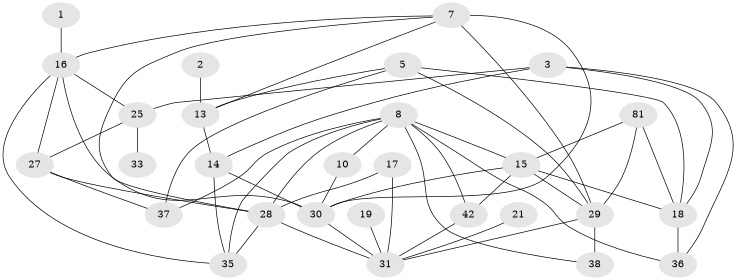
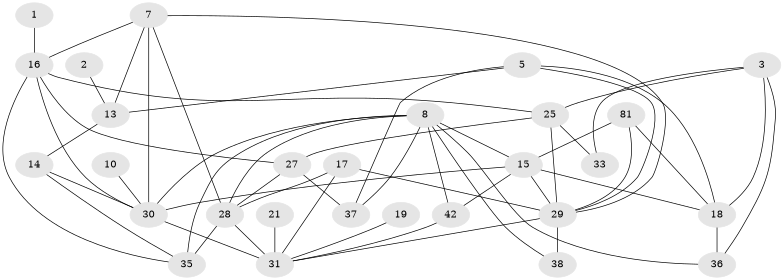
(375, 102) -> (604, 101)
(371, 140) -> (271, 133)
none -> (554, 165)
none -> (450, 190)
